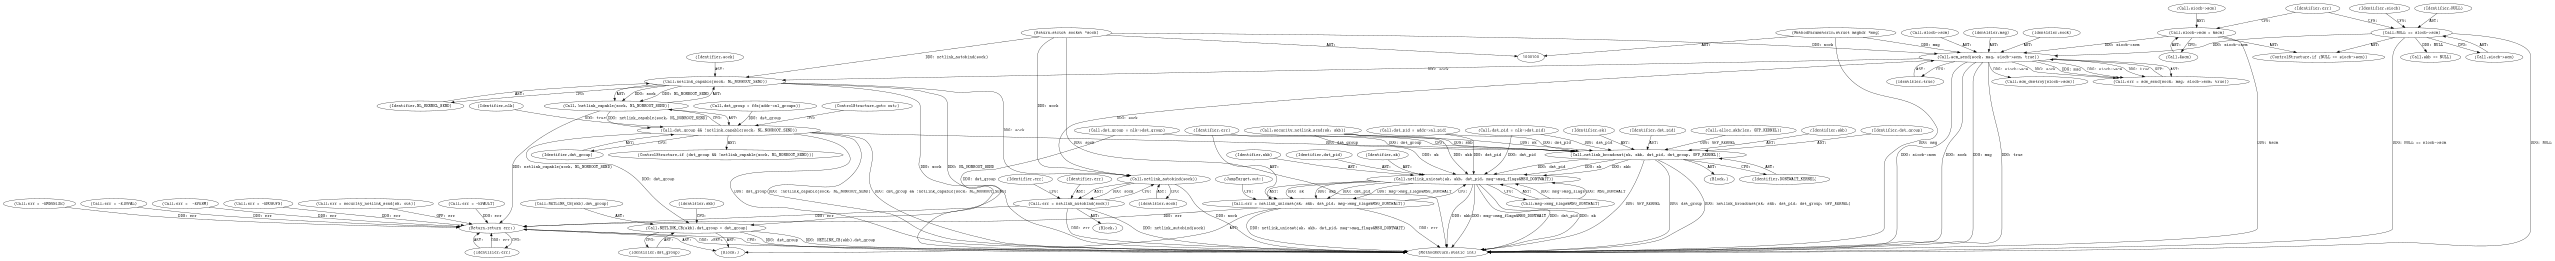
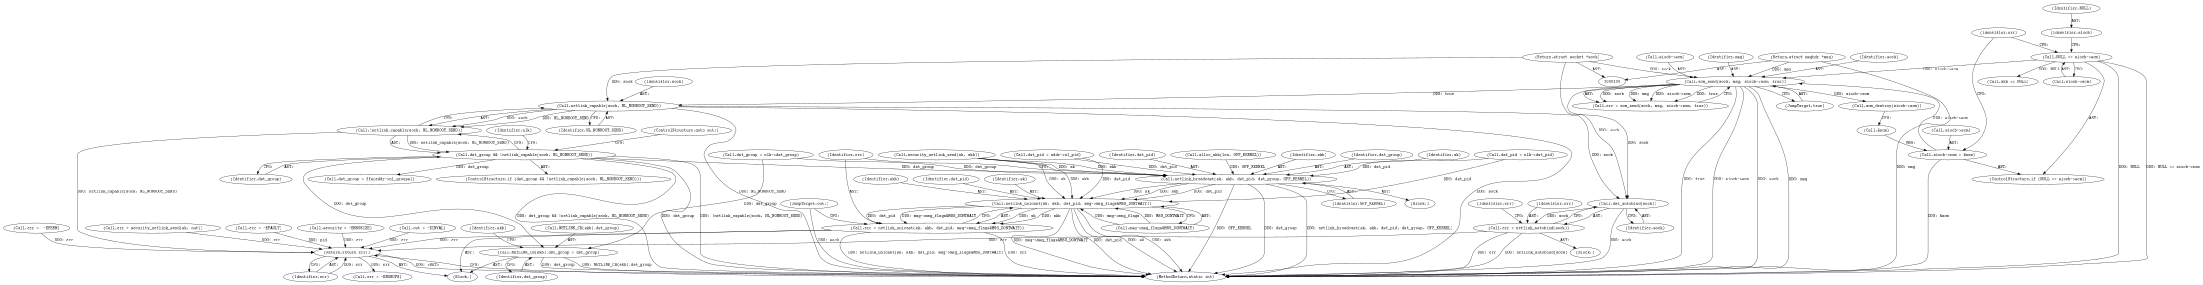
(2429, 20) -> (2071, 19)
(1836, 33) -> (1802, 57)
(2187, 44) -> (1882, 117)
(2178, 45) -> (1912, 143)
(957, 57) -> (622, 82)
(1438, 69) -> (1444, 94)
(2161, 69) -> (1729, 94)
(1915, 82) -> (1805, 106)
(718, 94) -> (450, 118)
(420, 106) -> (591, 130)
(595, 118) -> (534, 143)
(747, 118) -> (447, 167)
(1226, 163) -> (867, 268)
(1164, 179) -> (1628, 204)
(1785, 179) -> (1359, 204)
(39, 204) -> (341, 228)
(114, 204) -> (423, 228)
(446, 216) -> (271, 240)
(492, 216) -> (318, 240)
(372, 217) -> (367, 262)
